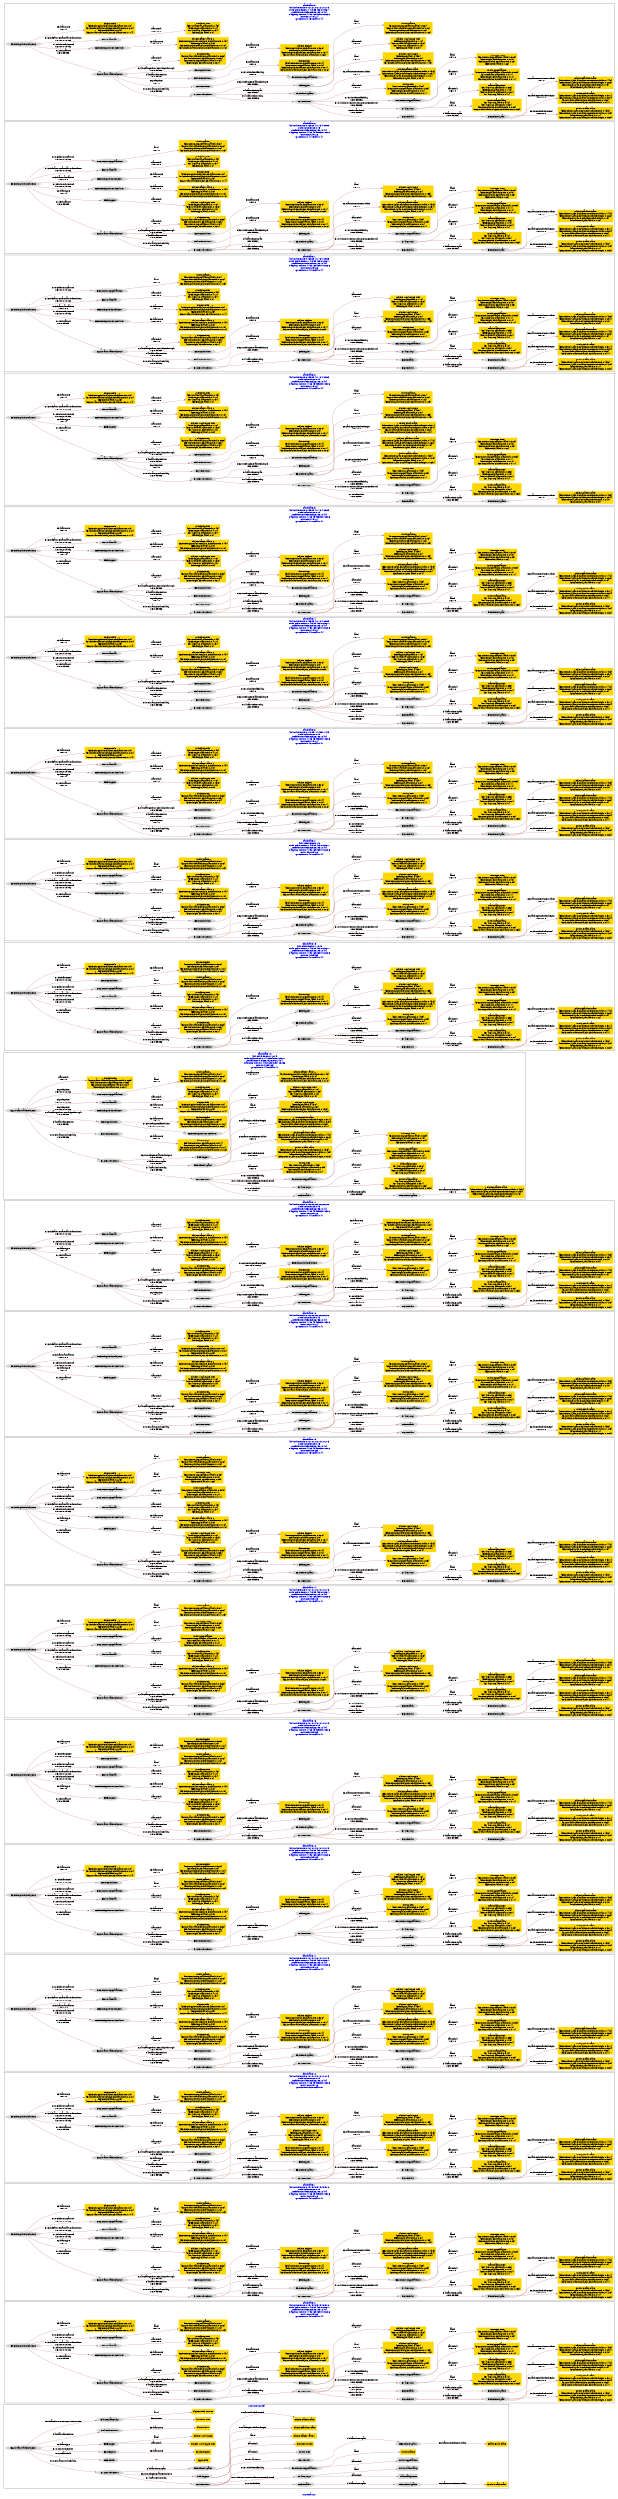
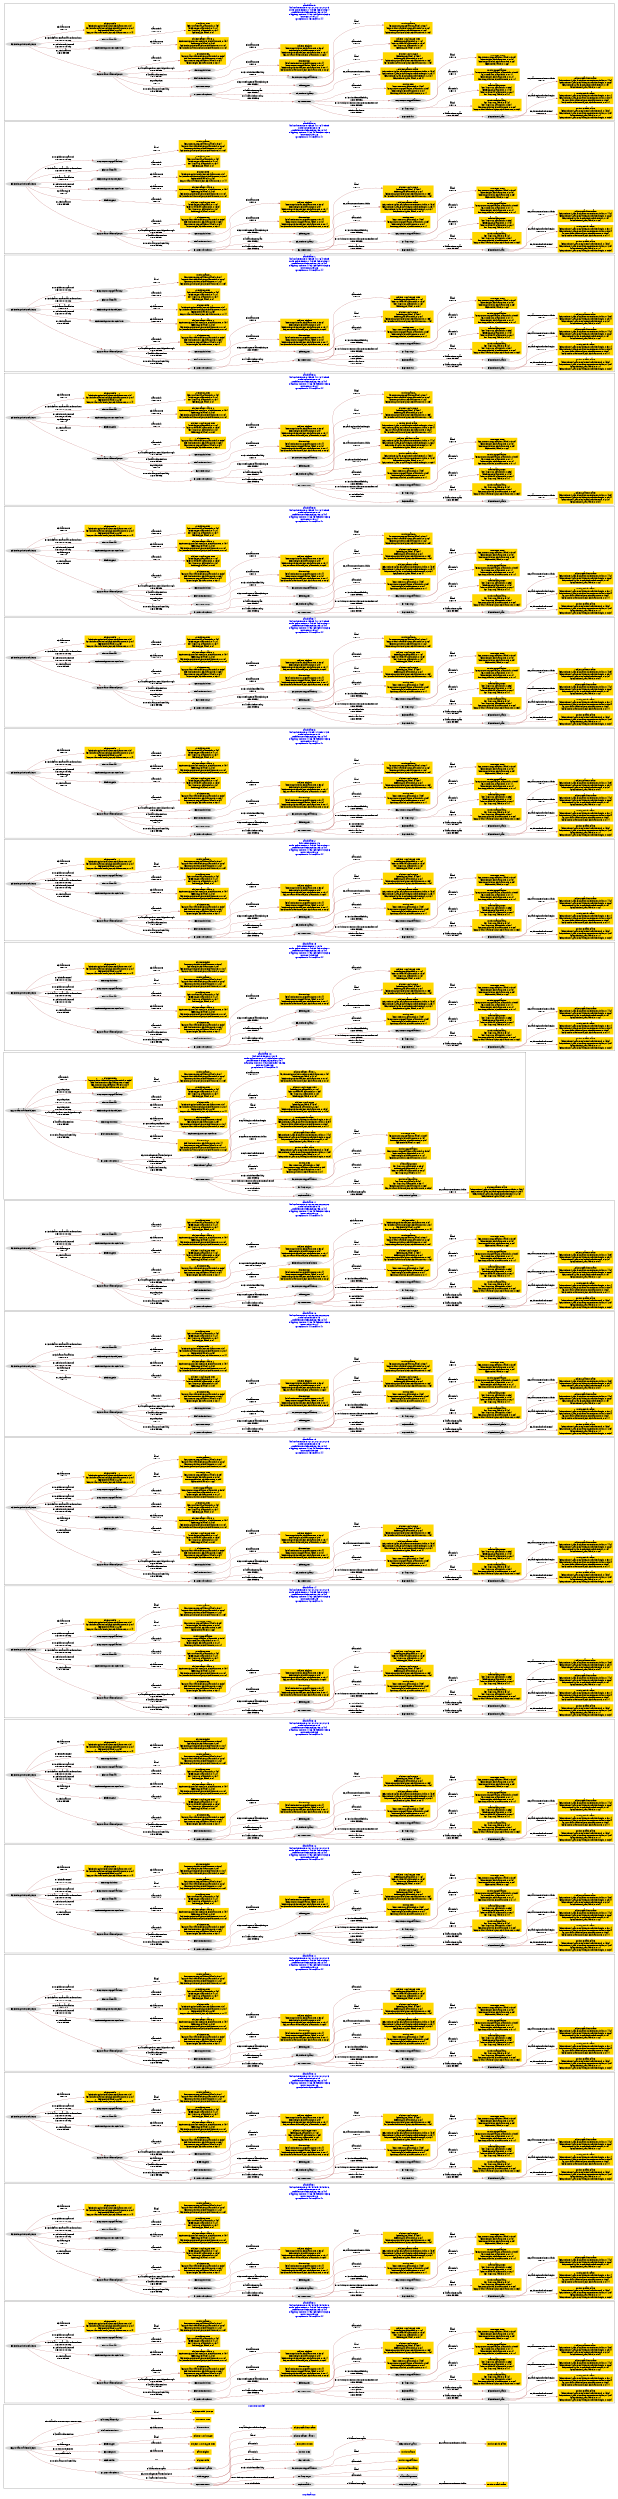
(305, 2420) -> none
(203, 2428) -> (203, 2428)
(305, 2436) -> (305, 2436)
(497, 2444) -> (497, 2444)
(203, 2452) -> (203, 2452)
(203, 2460) -> (203, 2460)
(408, 2460) -> (408, 2460)
(408, 2468) -> (408, 2468)
